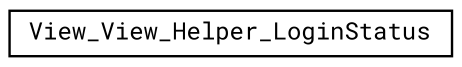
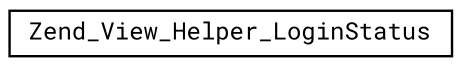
(231, 33) -> (231, 33)
